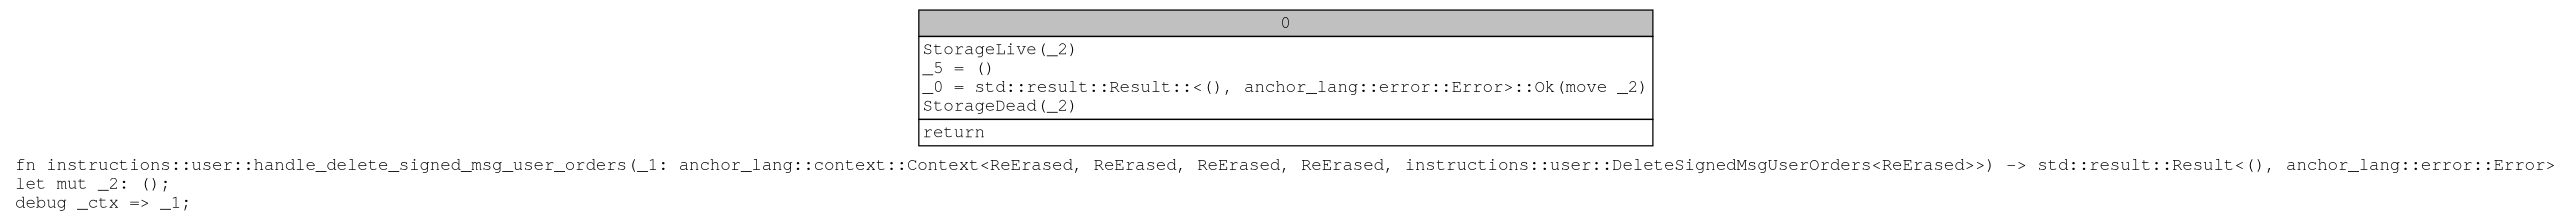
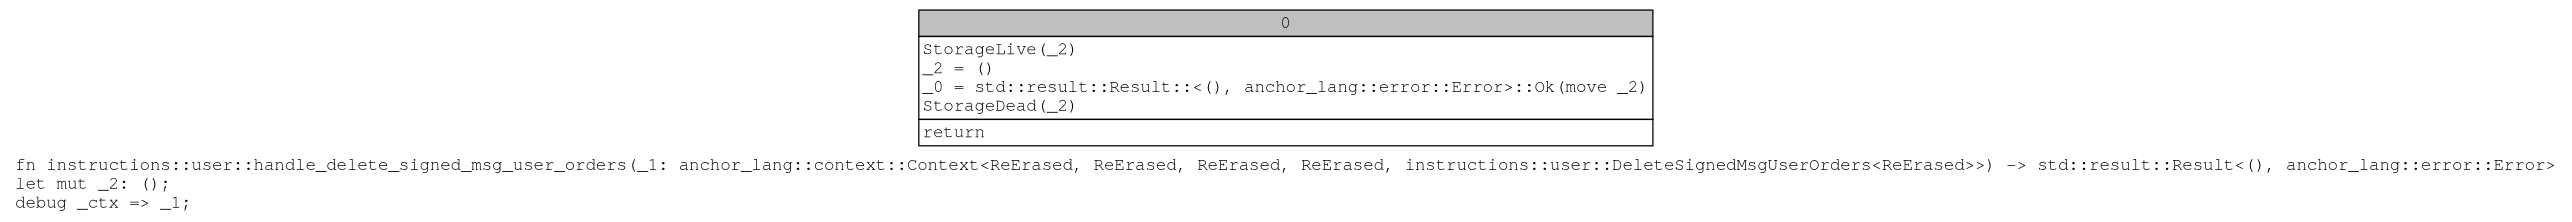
(959, 68) -> (959, 68)
